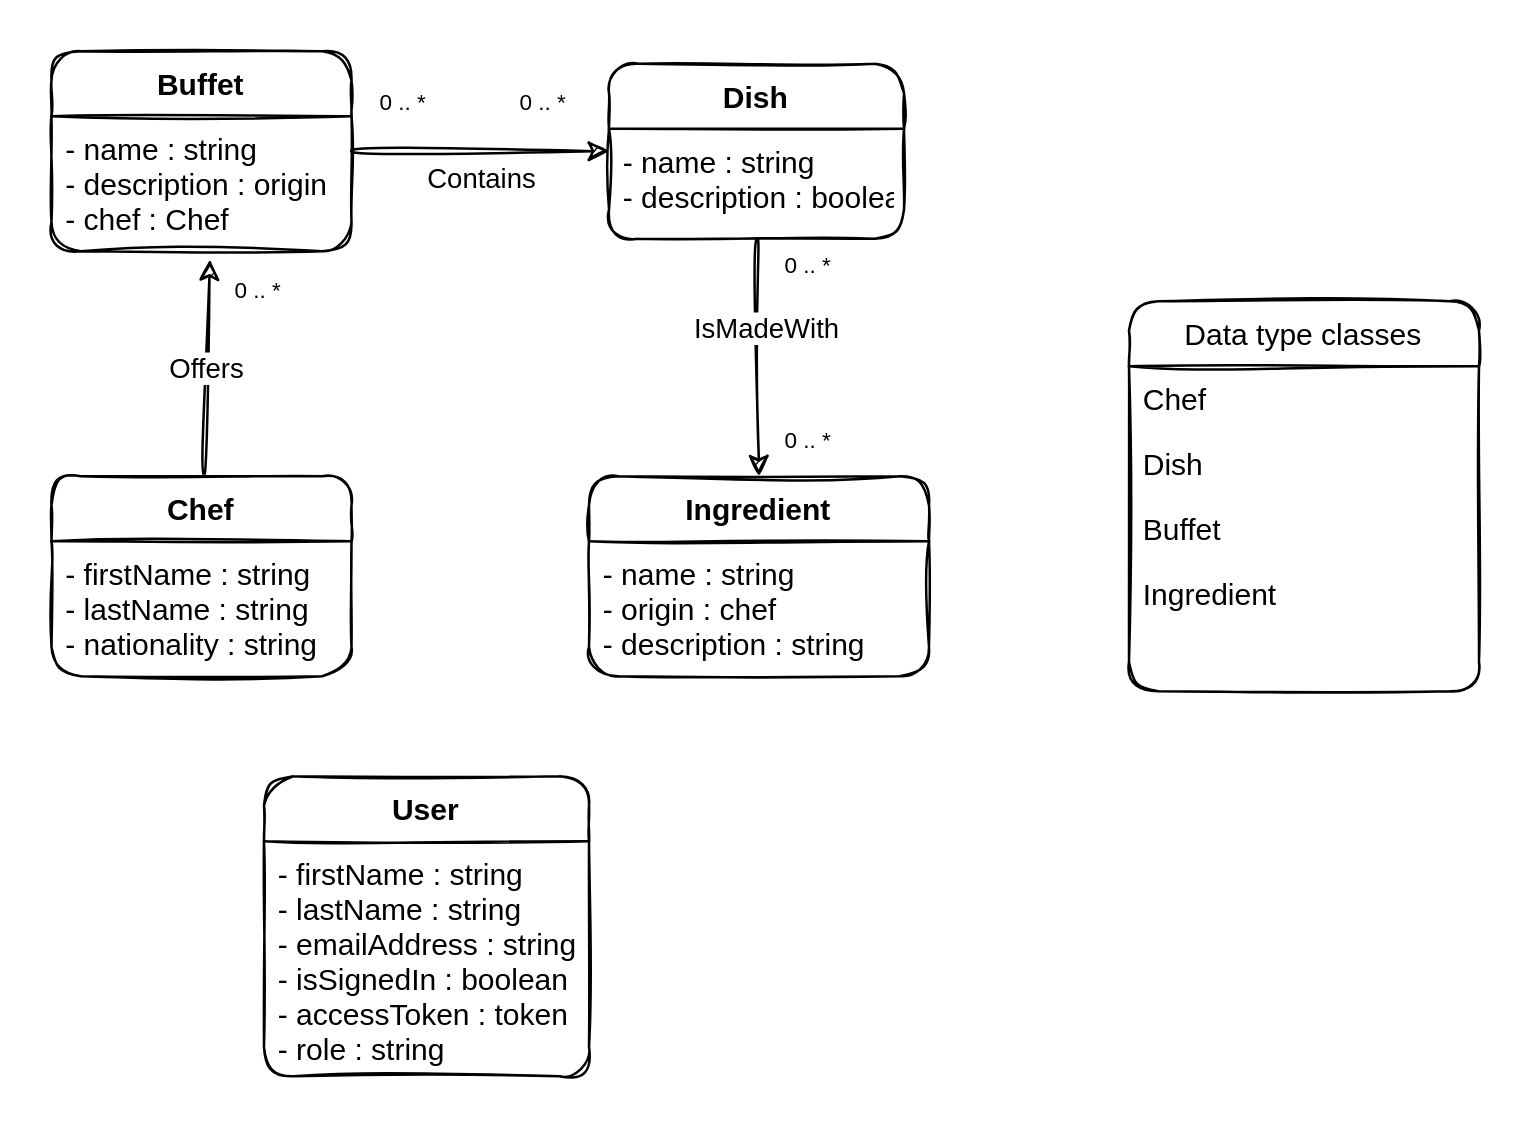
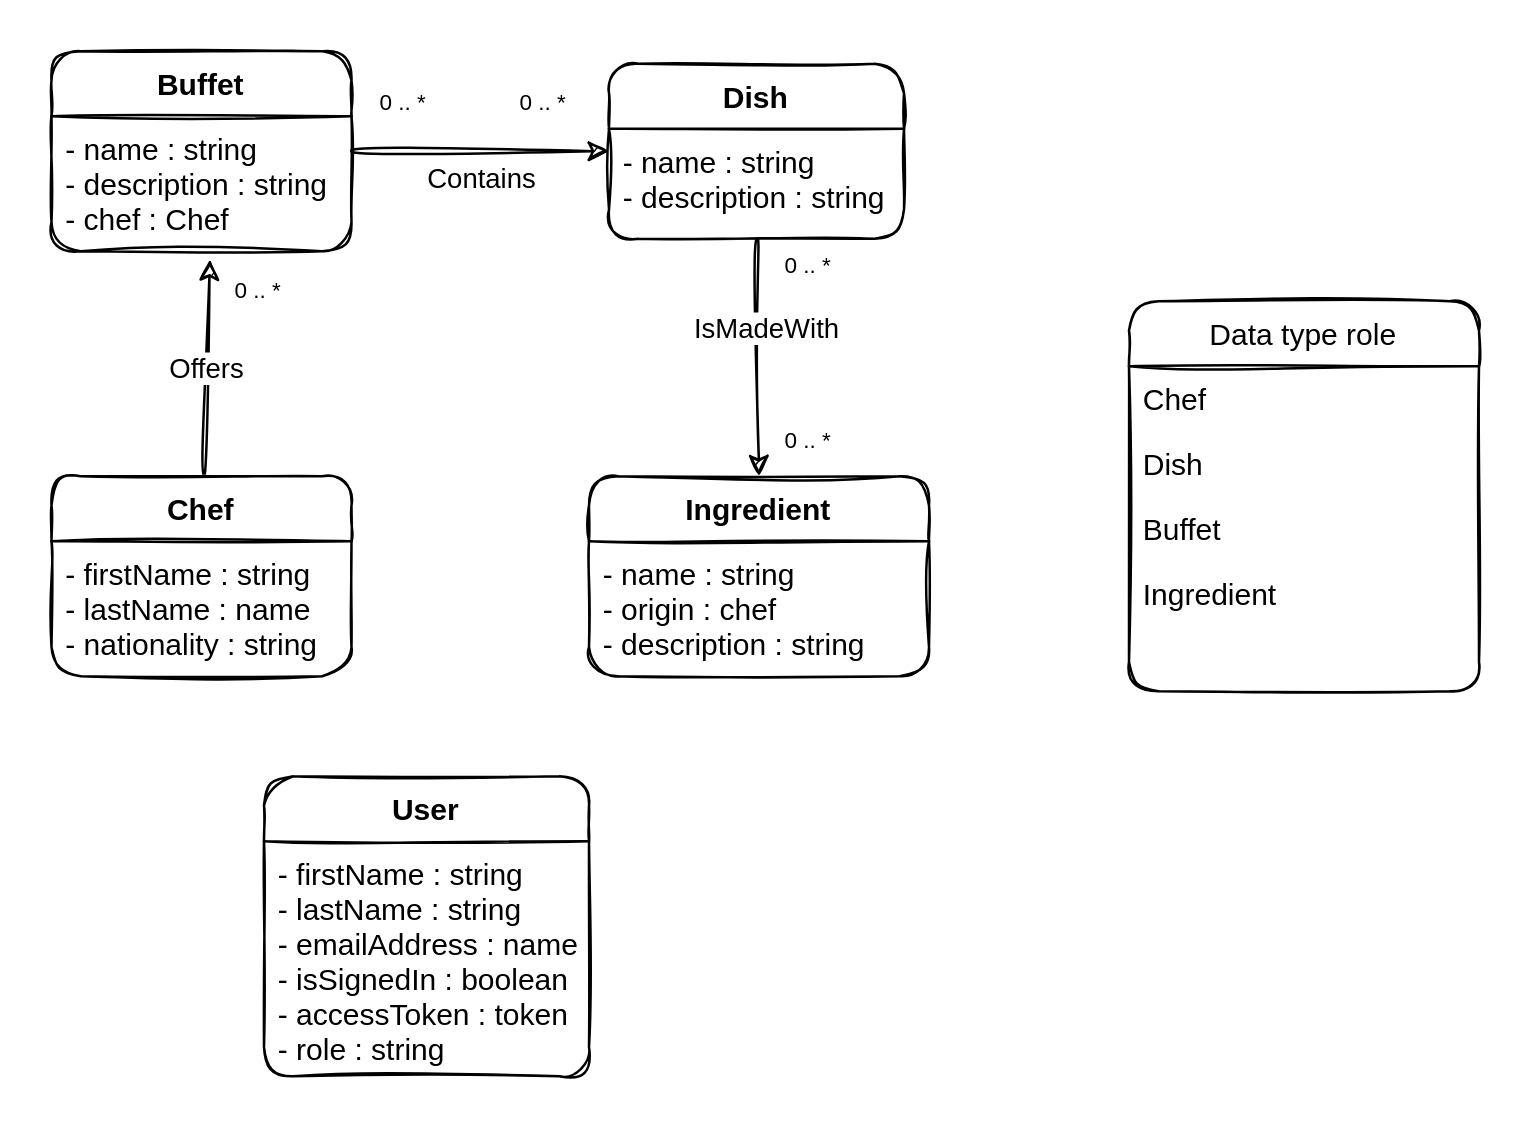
(172, 150) -> (172, 150)
(729, 163) -> (729, 163)
(1303, 335) -> (1303, 335)
(210, 575) -> (210, 575)
(422, 875) -> (422, 875)
